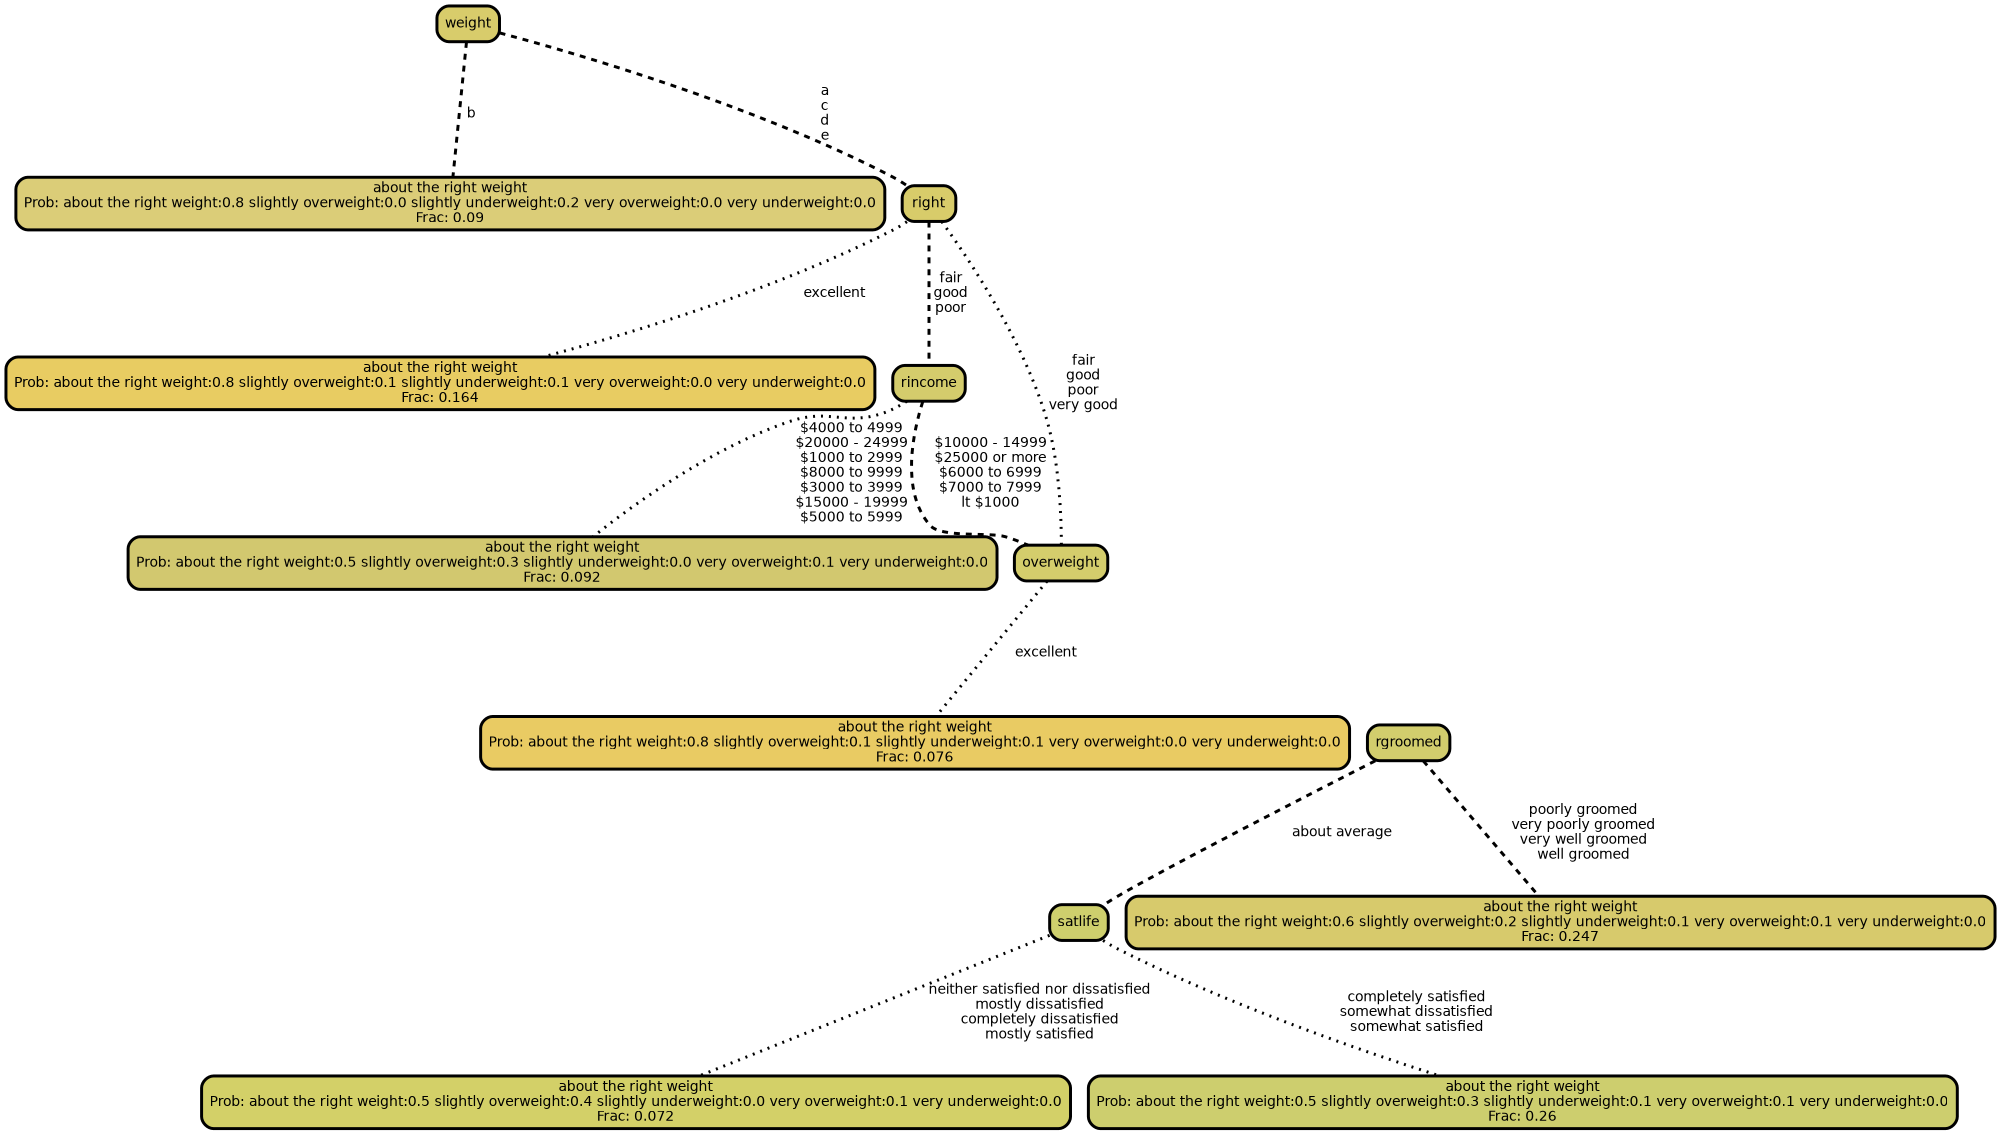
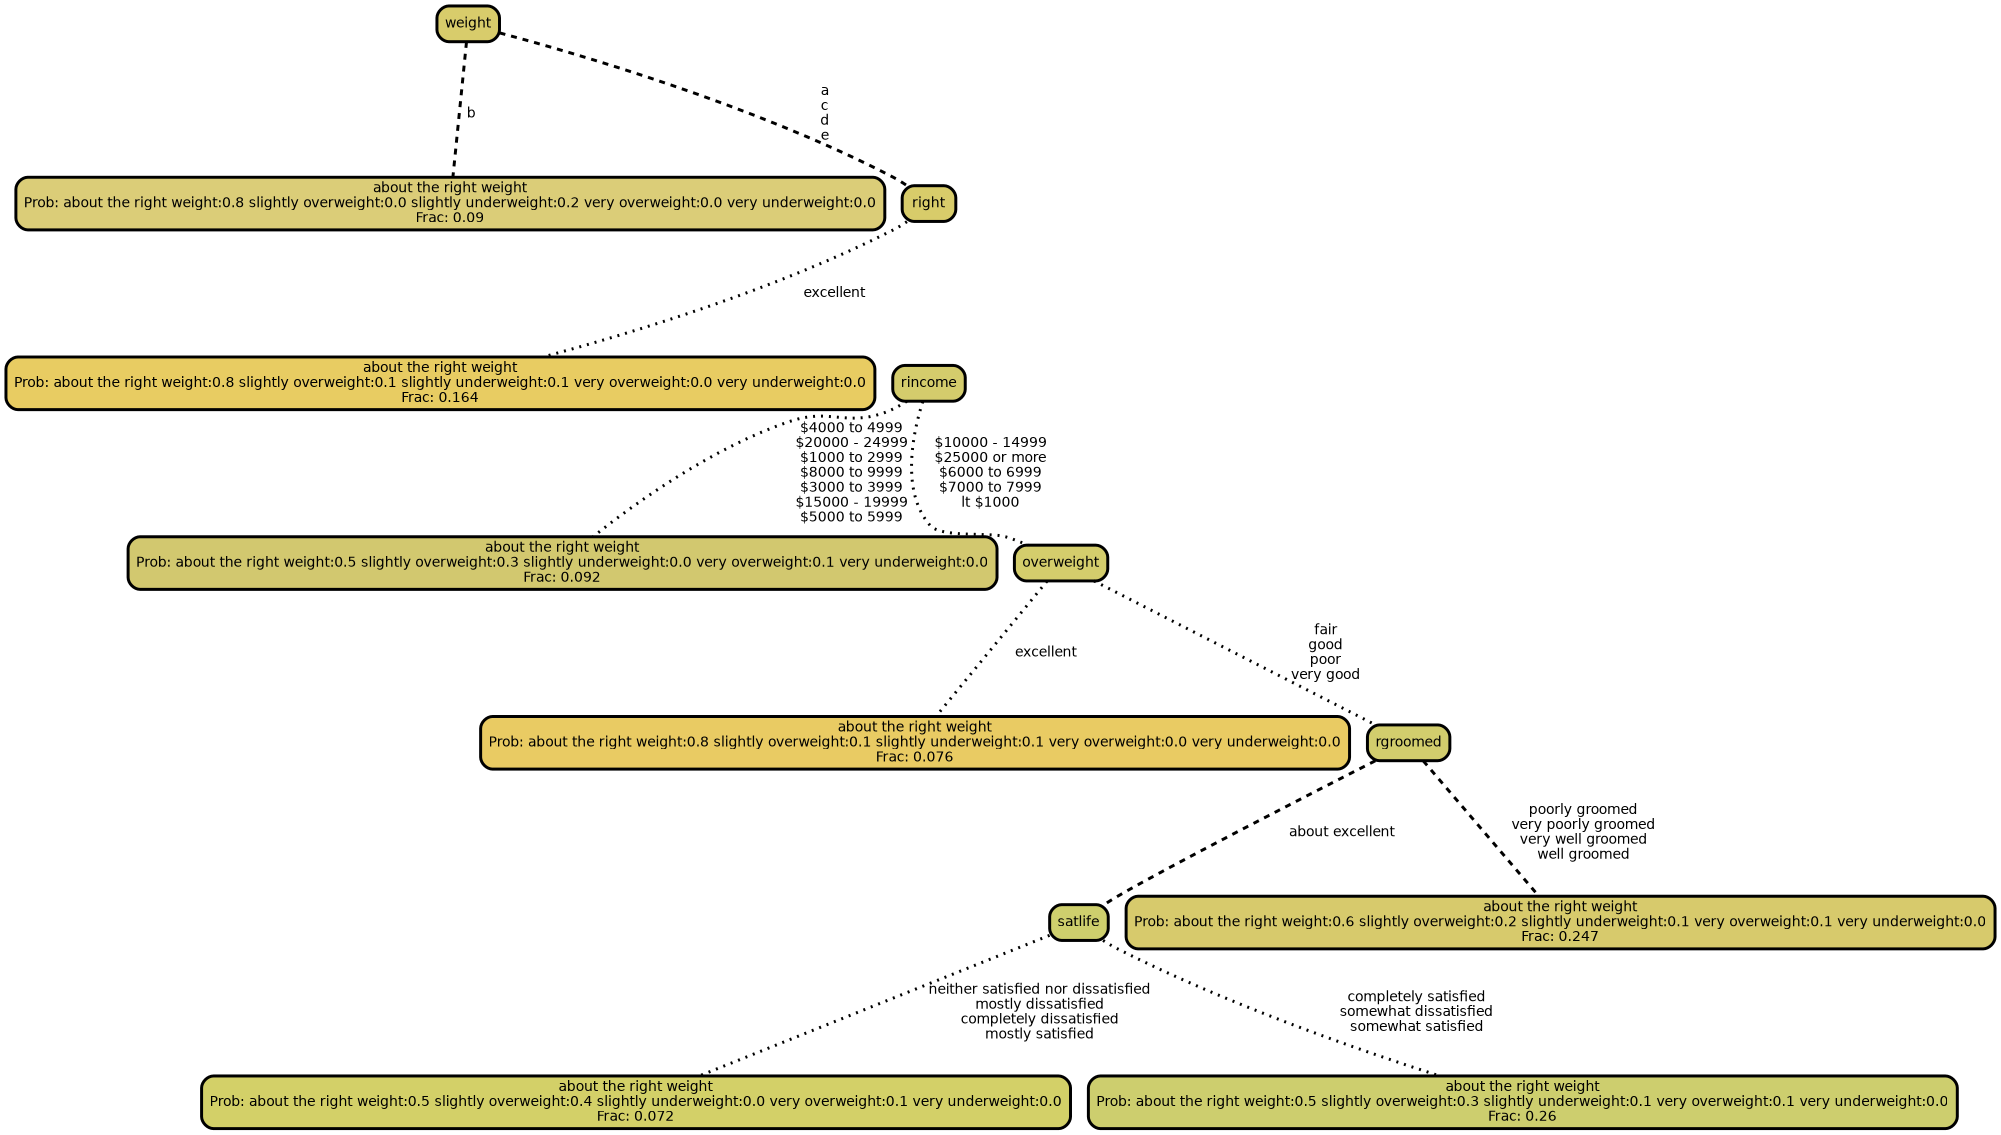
(929, 293) -> none
(1030, 373) -> (1235, 653)
(922, 514) -> (922, 514)
(1340, 833) -> (1340, 833)
